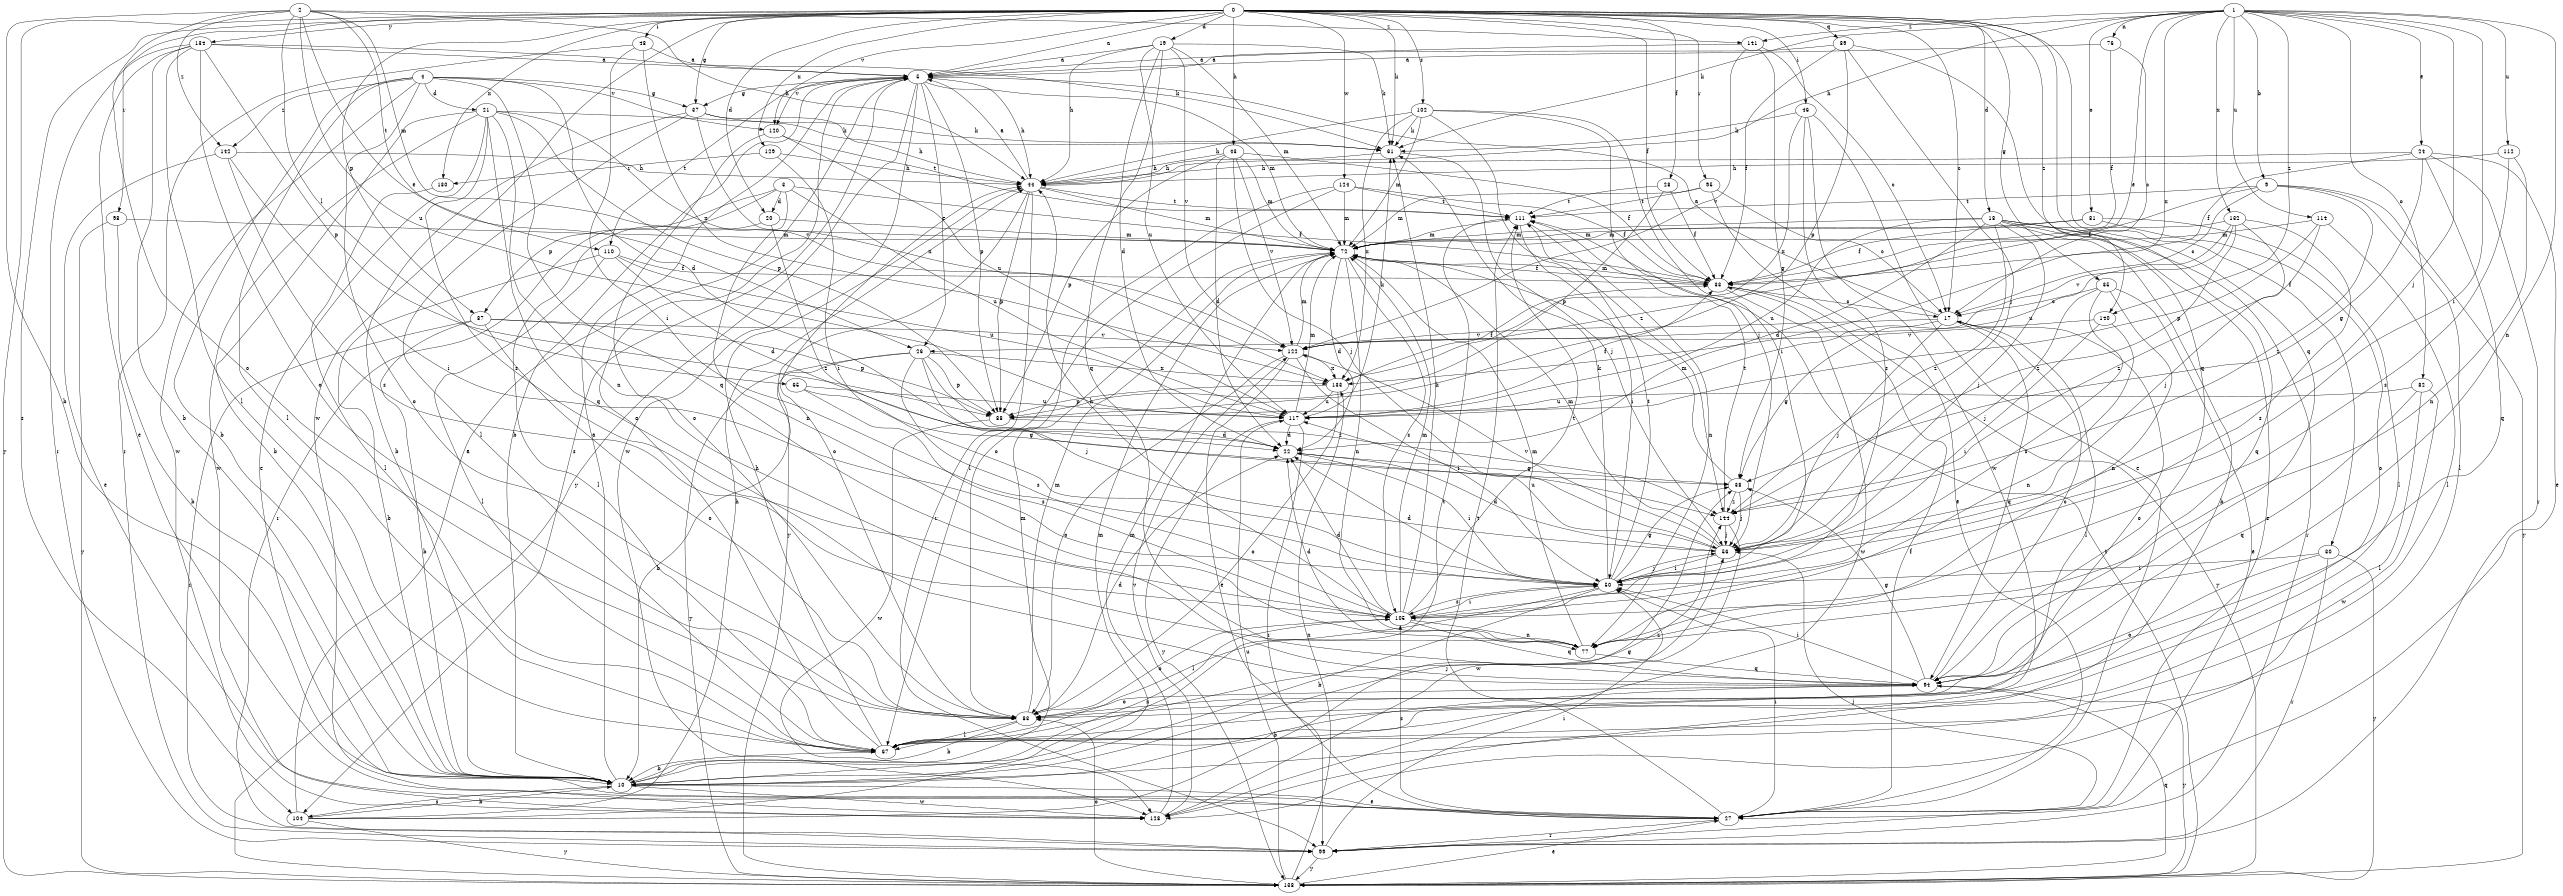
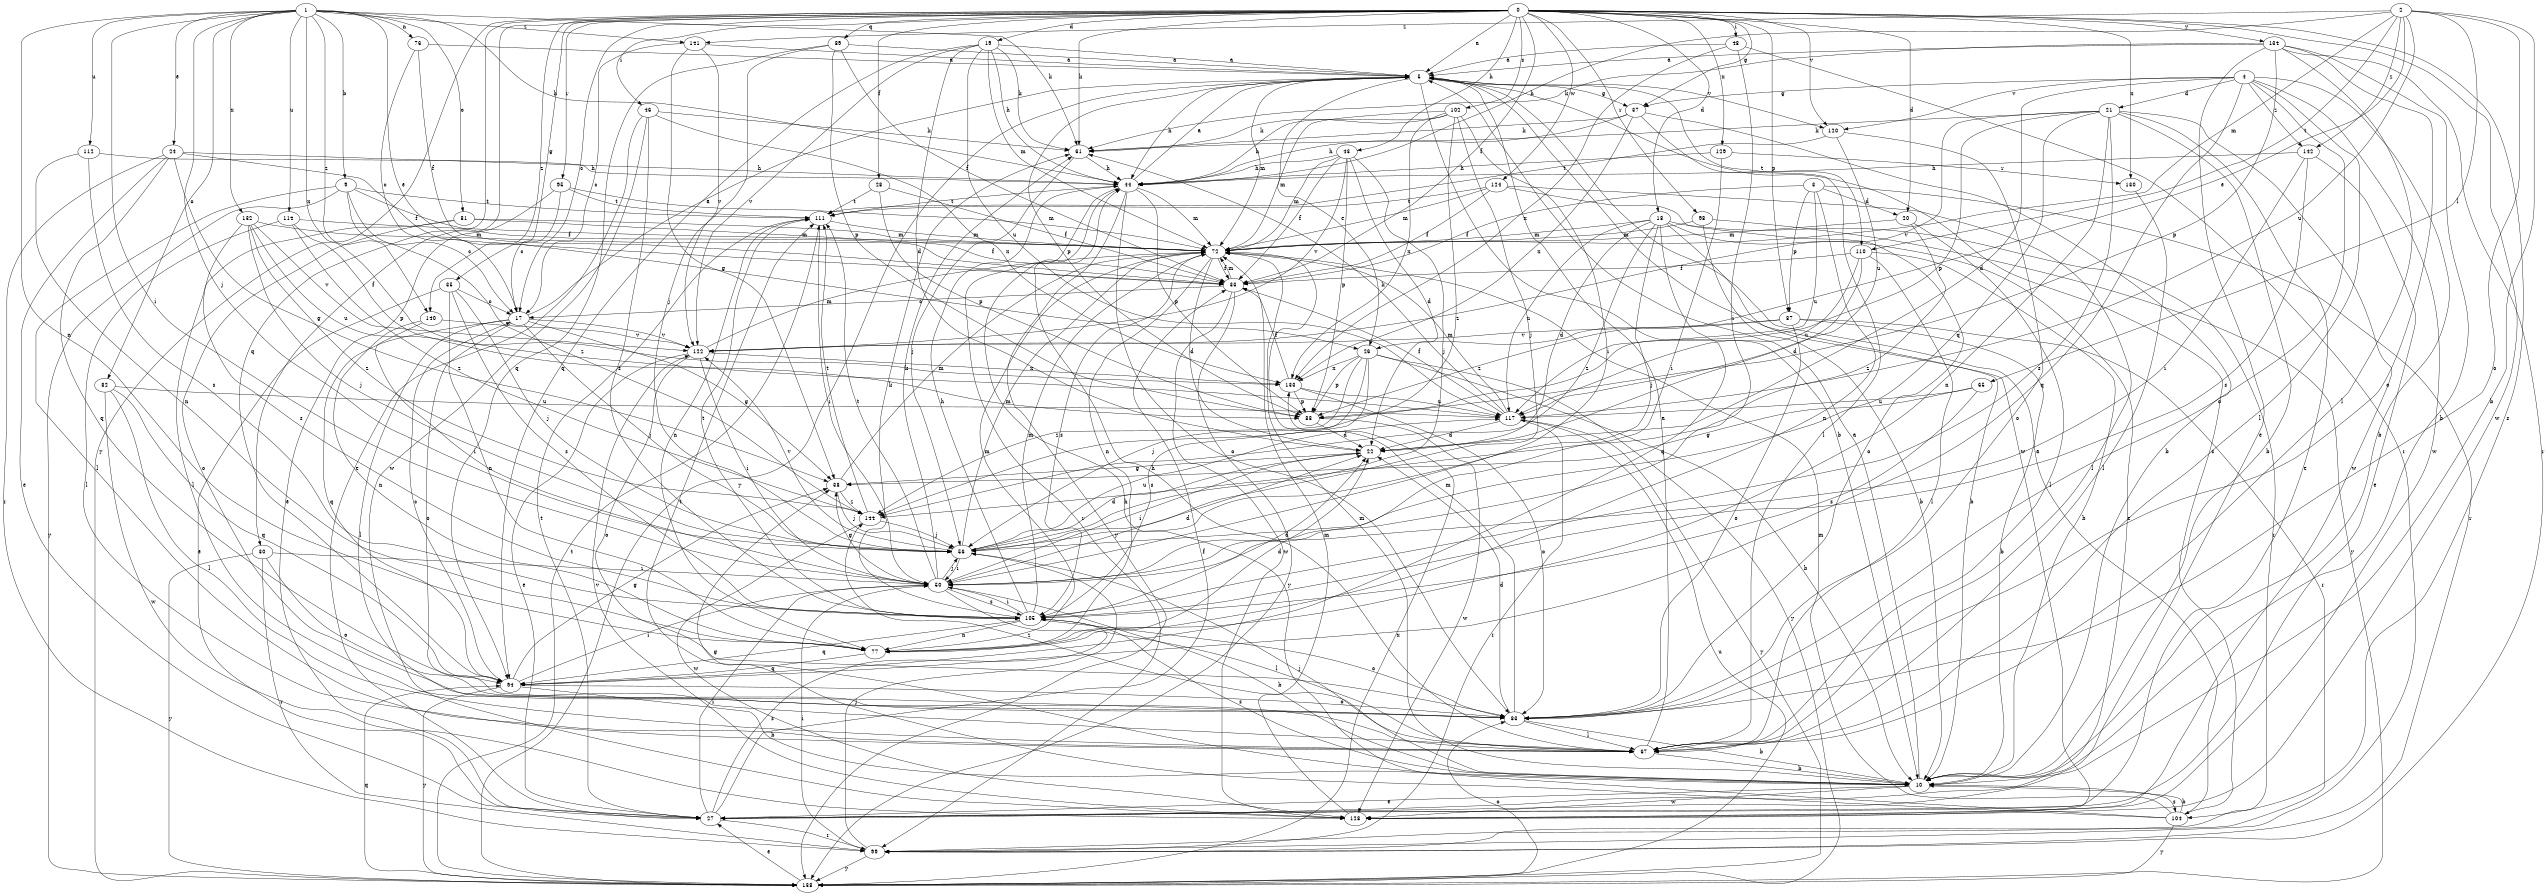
(863, 369) -> (1480, 369)
(815, 427) -> (1249, 465)
(1070, 624) -> (1654, 461)
